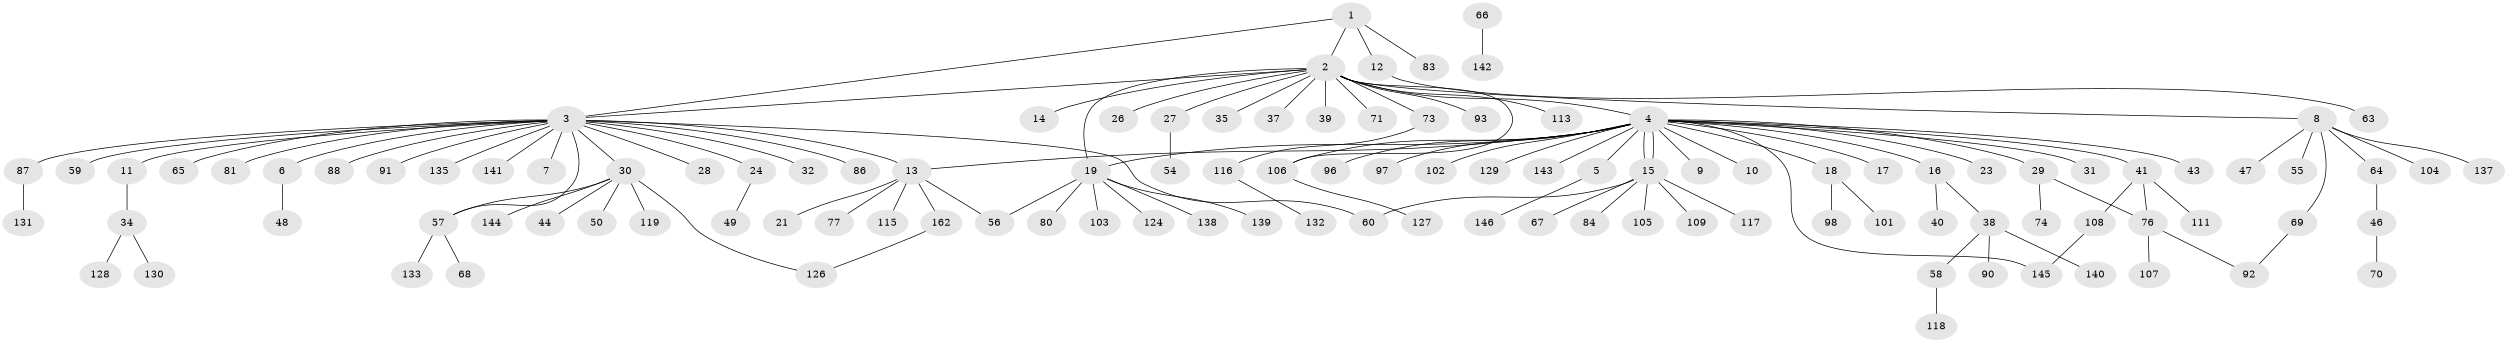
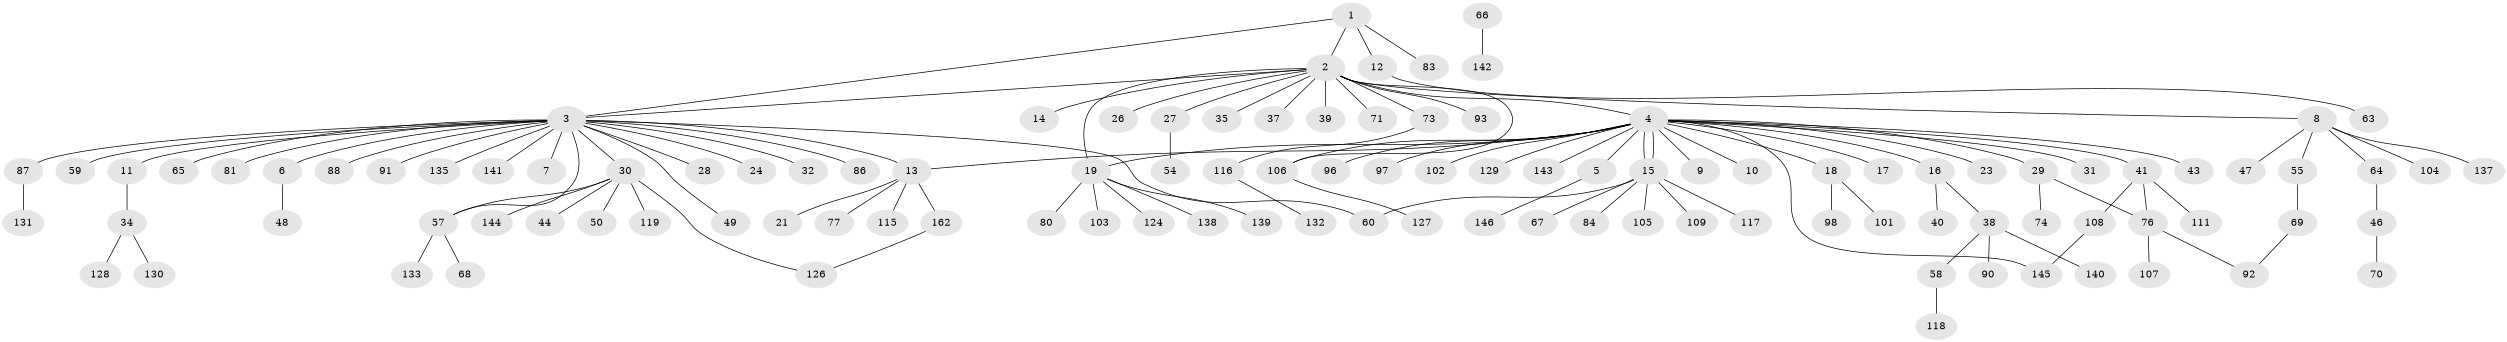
(1562, 119) -> none
(2326, 174) -> (2298, 197)
(744, 197) -> (656, 161)
(995, 223) -> none
